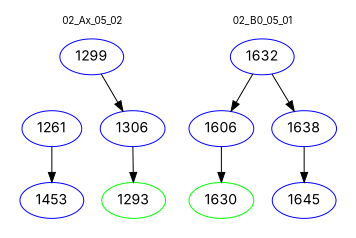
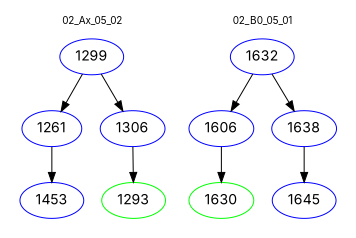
none -> (74, 88)
